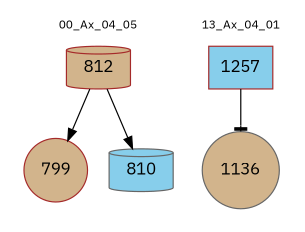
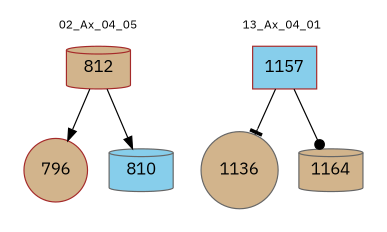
(98, 26) -> (98, 26)
(241, 68) -> (285, 68)
(56, 170) -> (56, 170)
none -> (331, 170)
